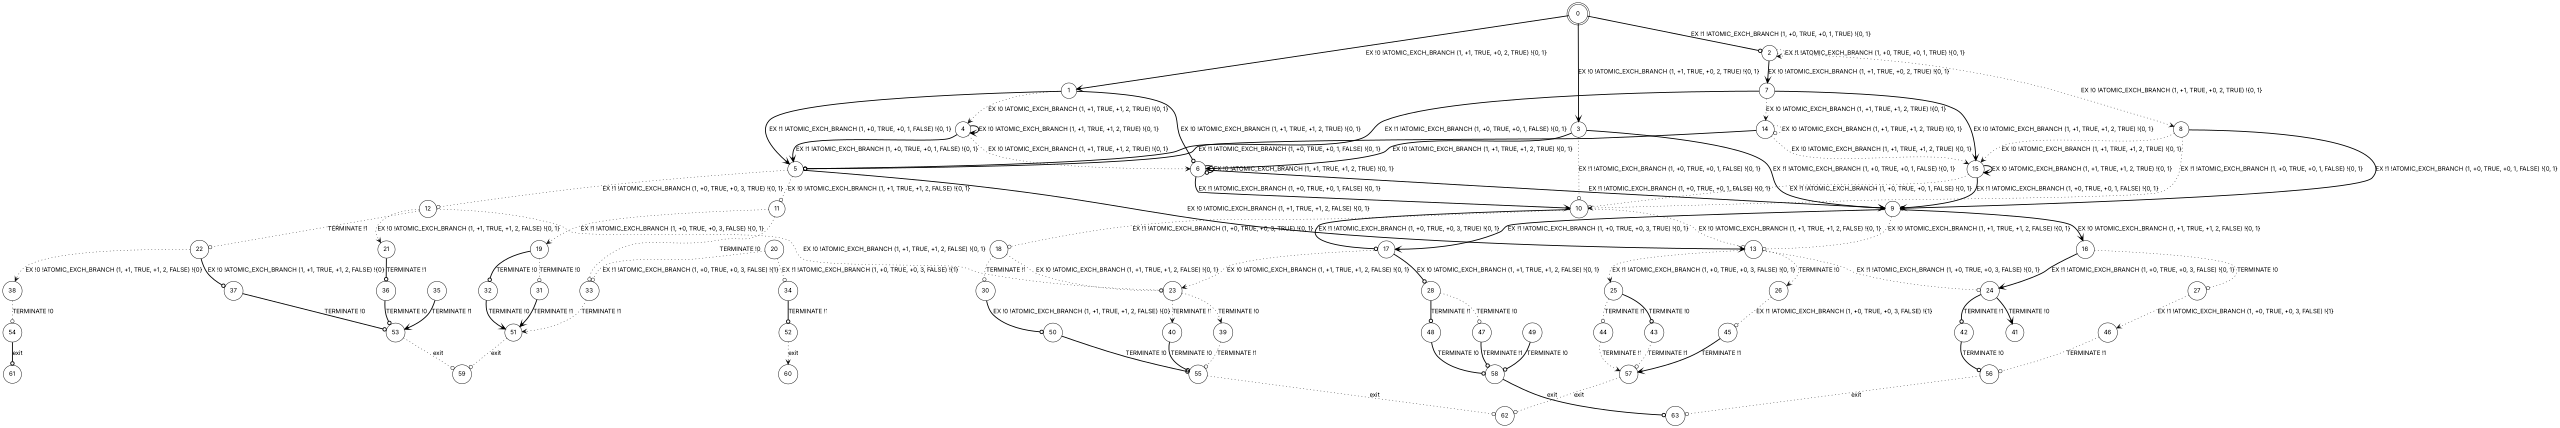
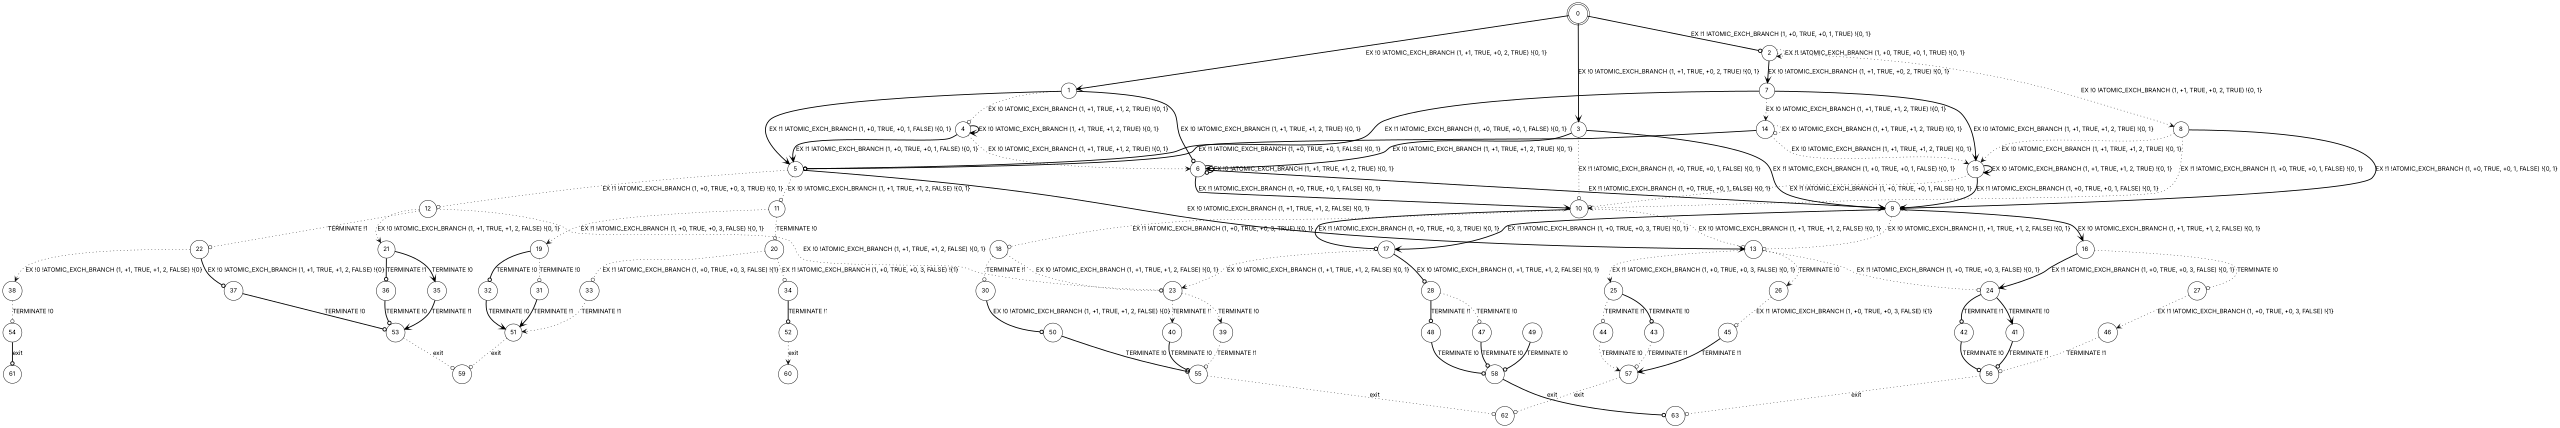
(1013, 98) -> (1013, 98)
(680, 243) -> (776, 227)
none -> (418, 260)
(1503, 353) -> (1503, 353)
(1622, 353) -> (1622, 353)
none -> (2007, 354)
